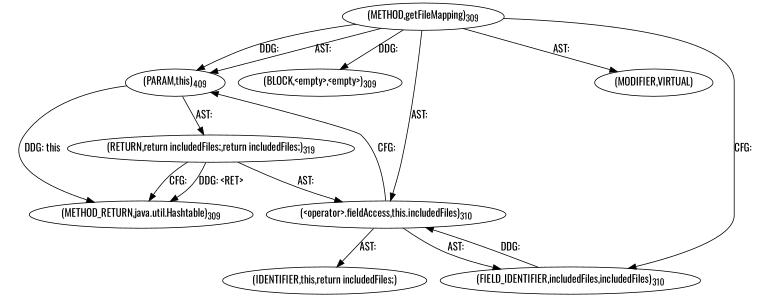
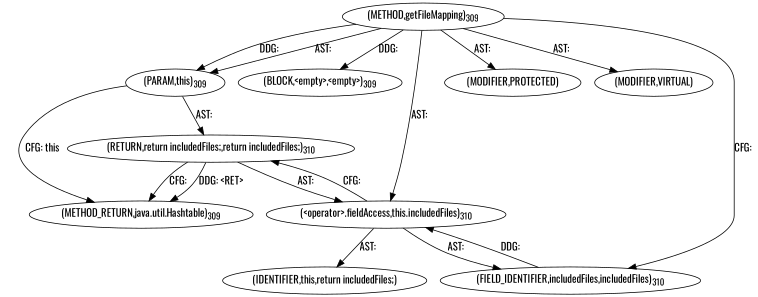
(200, 82) -> (200, 82)
none -> (513, 83)
(325, 123) -> (325, 178)
(309, 147) -> (309, 147)
(43, 149) -> (43, 149)
